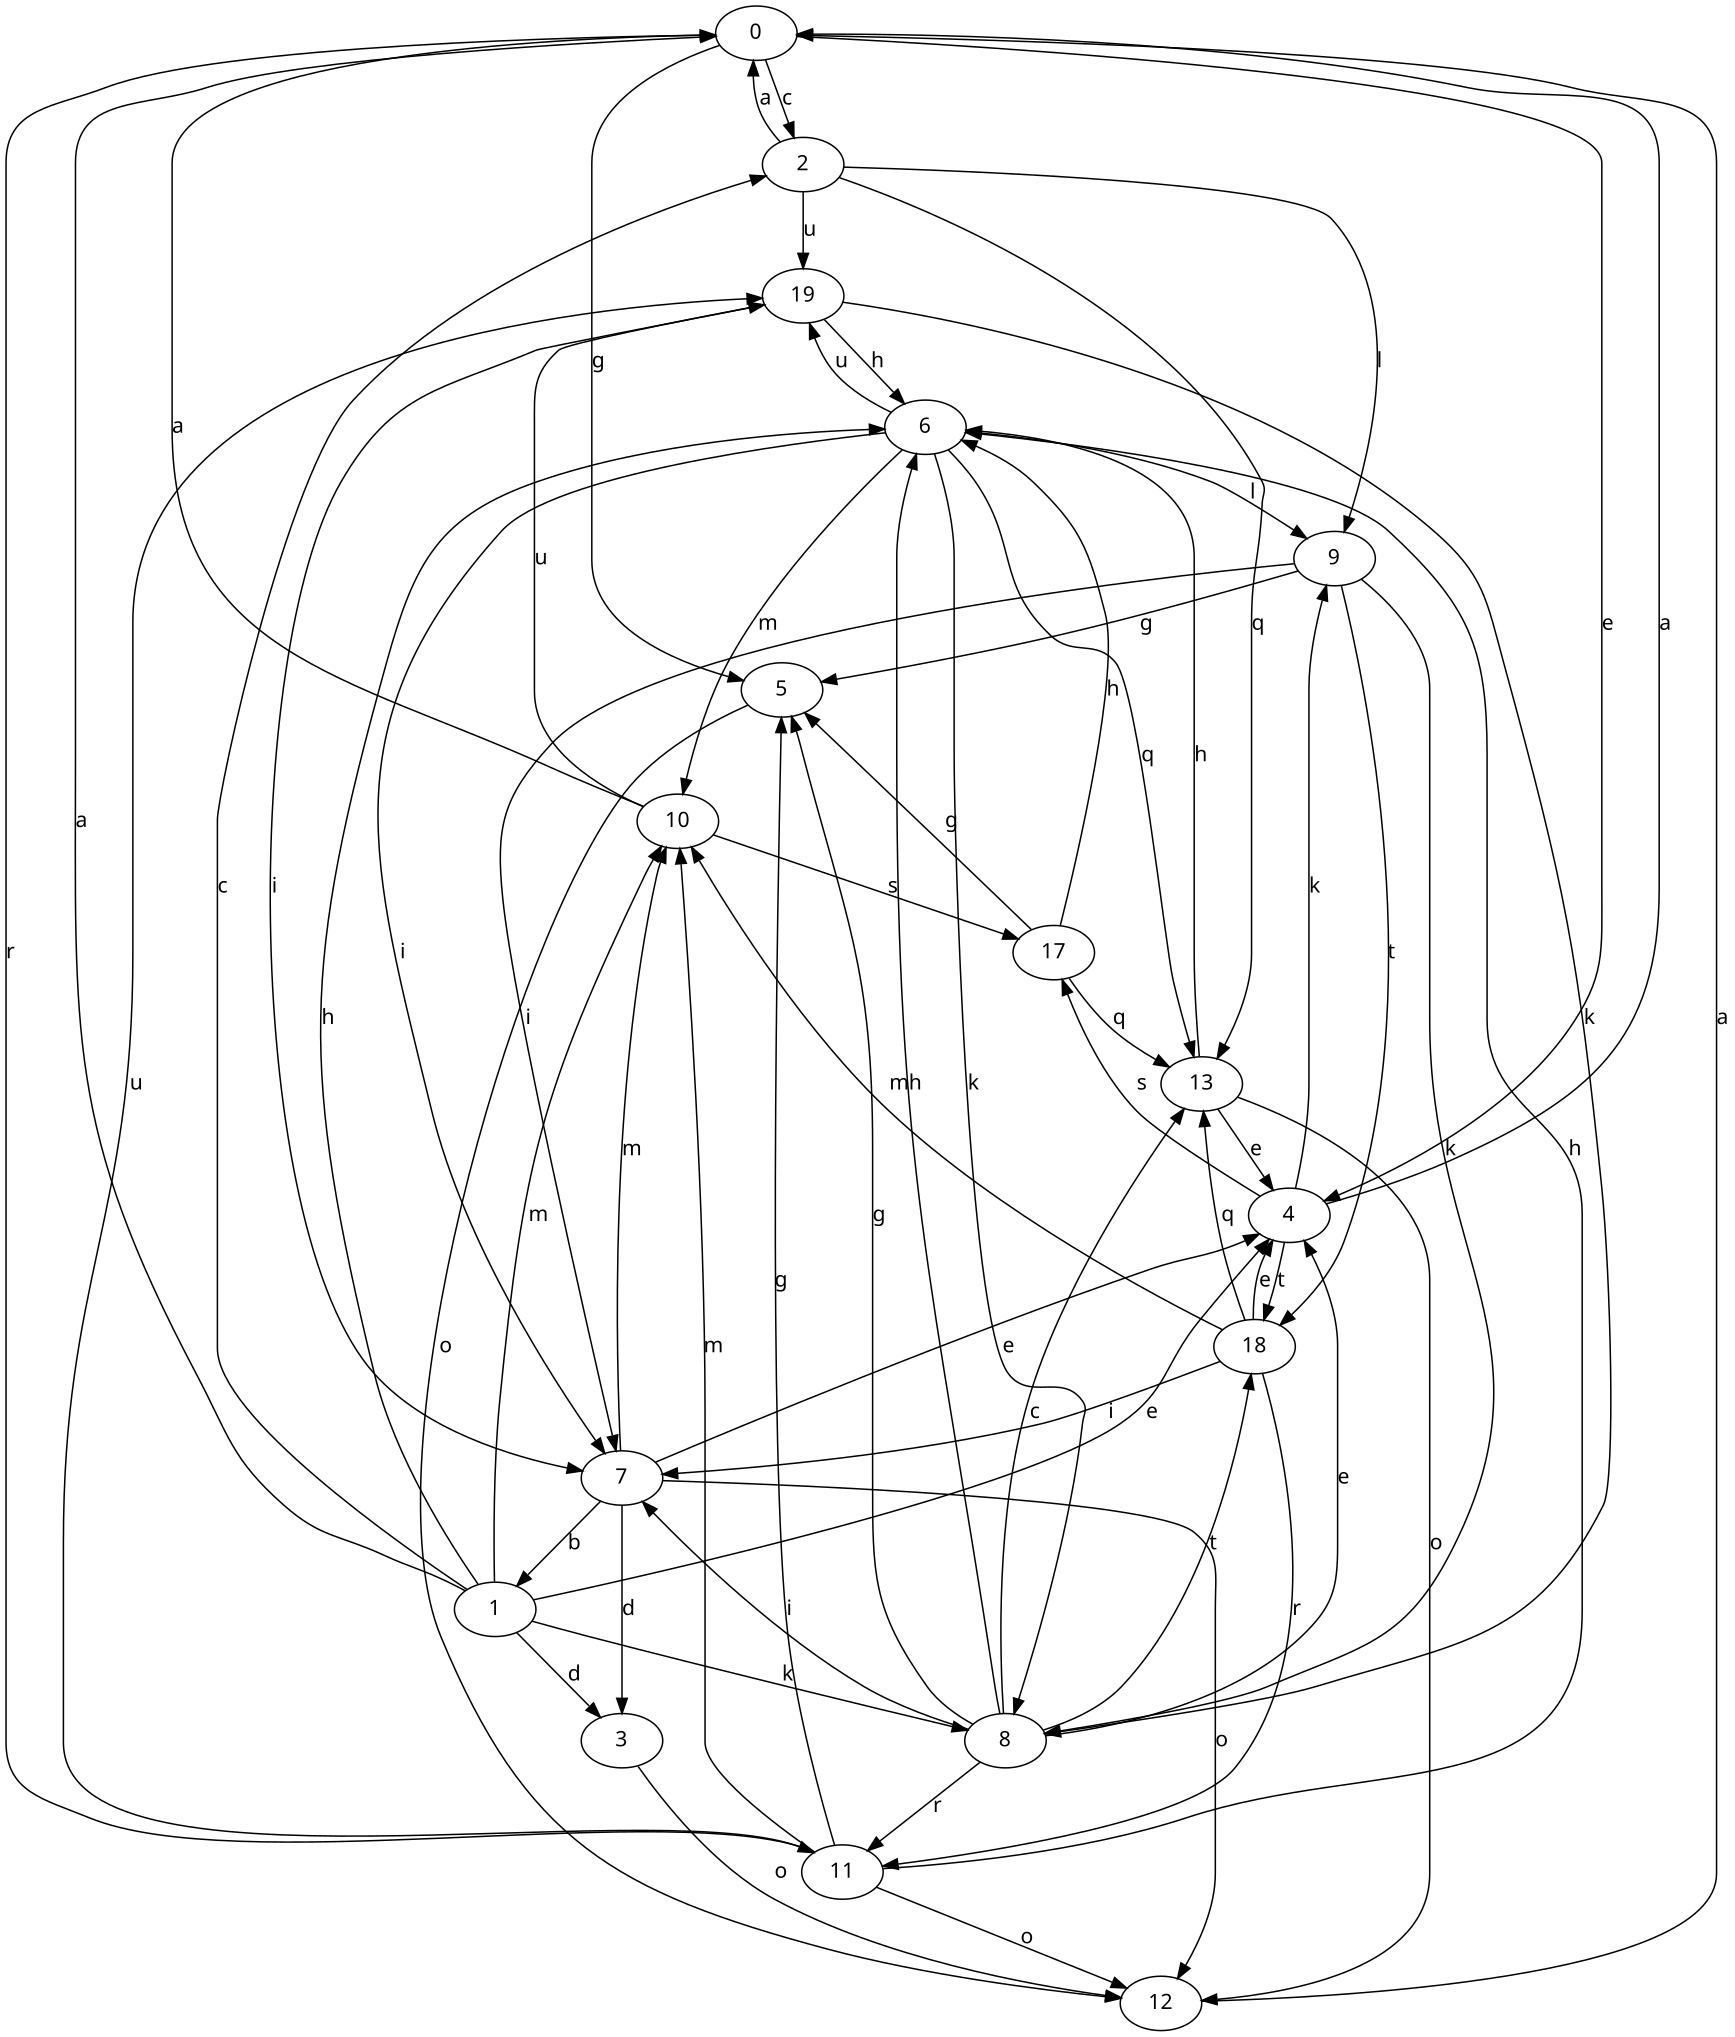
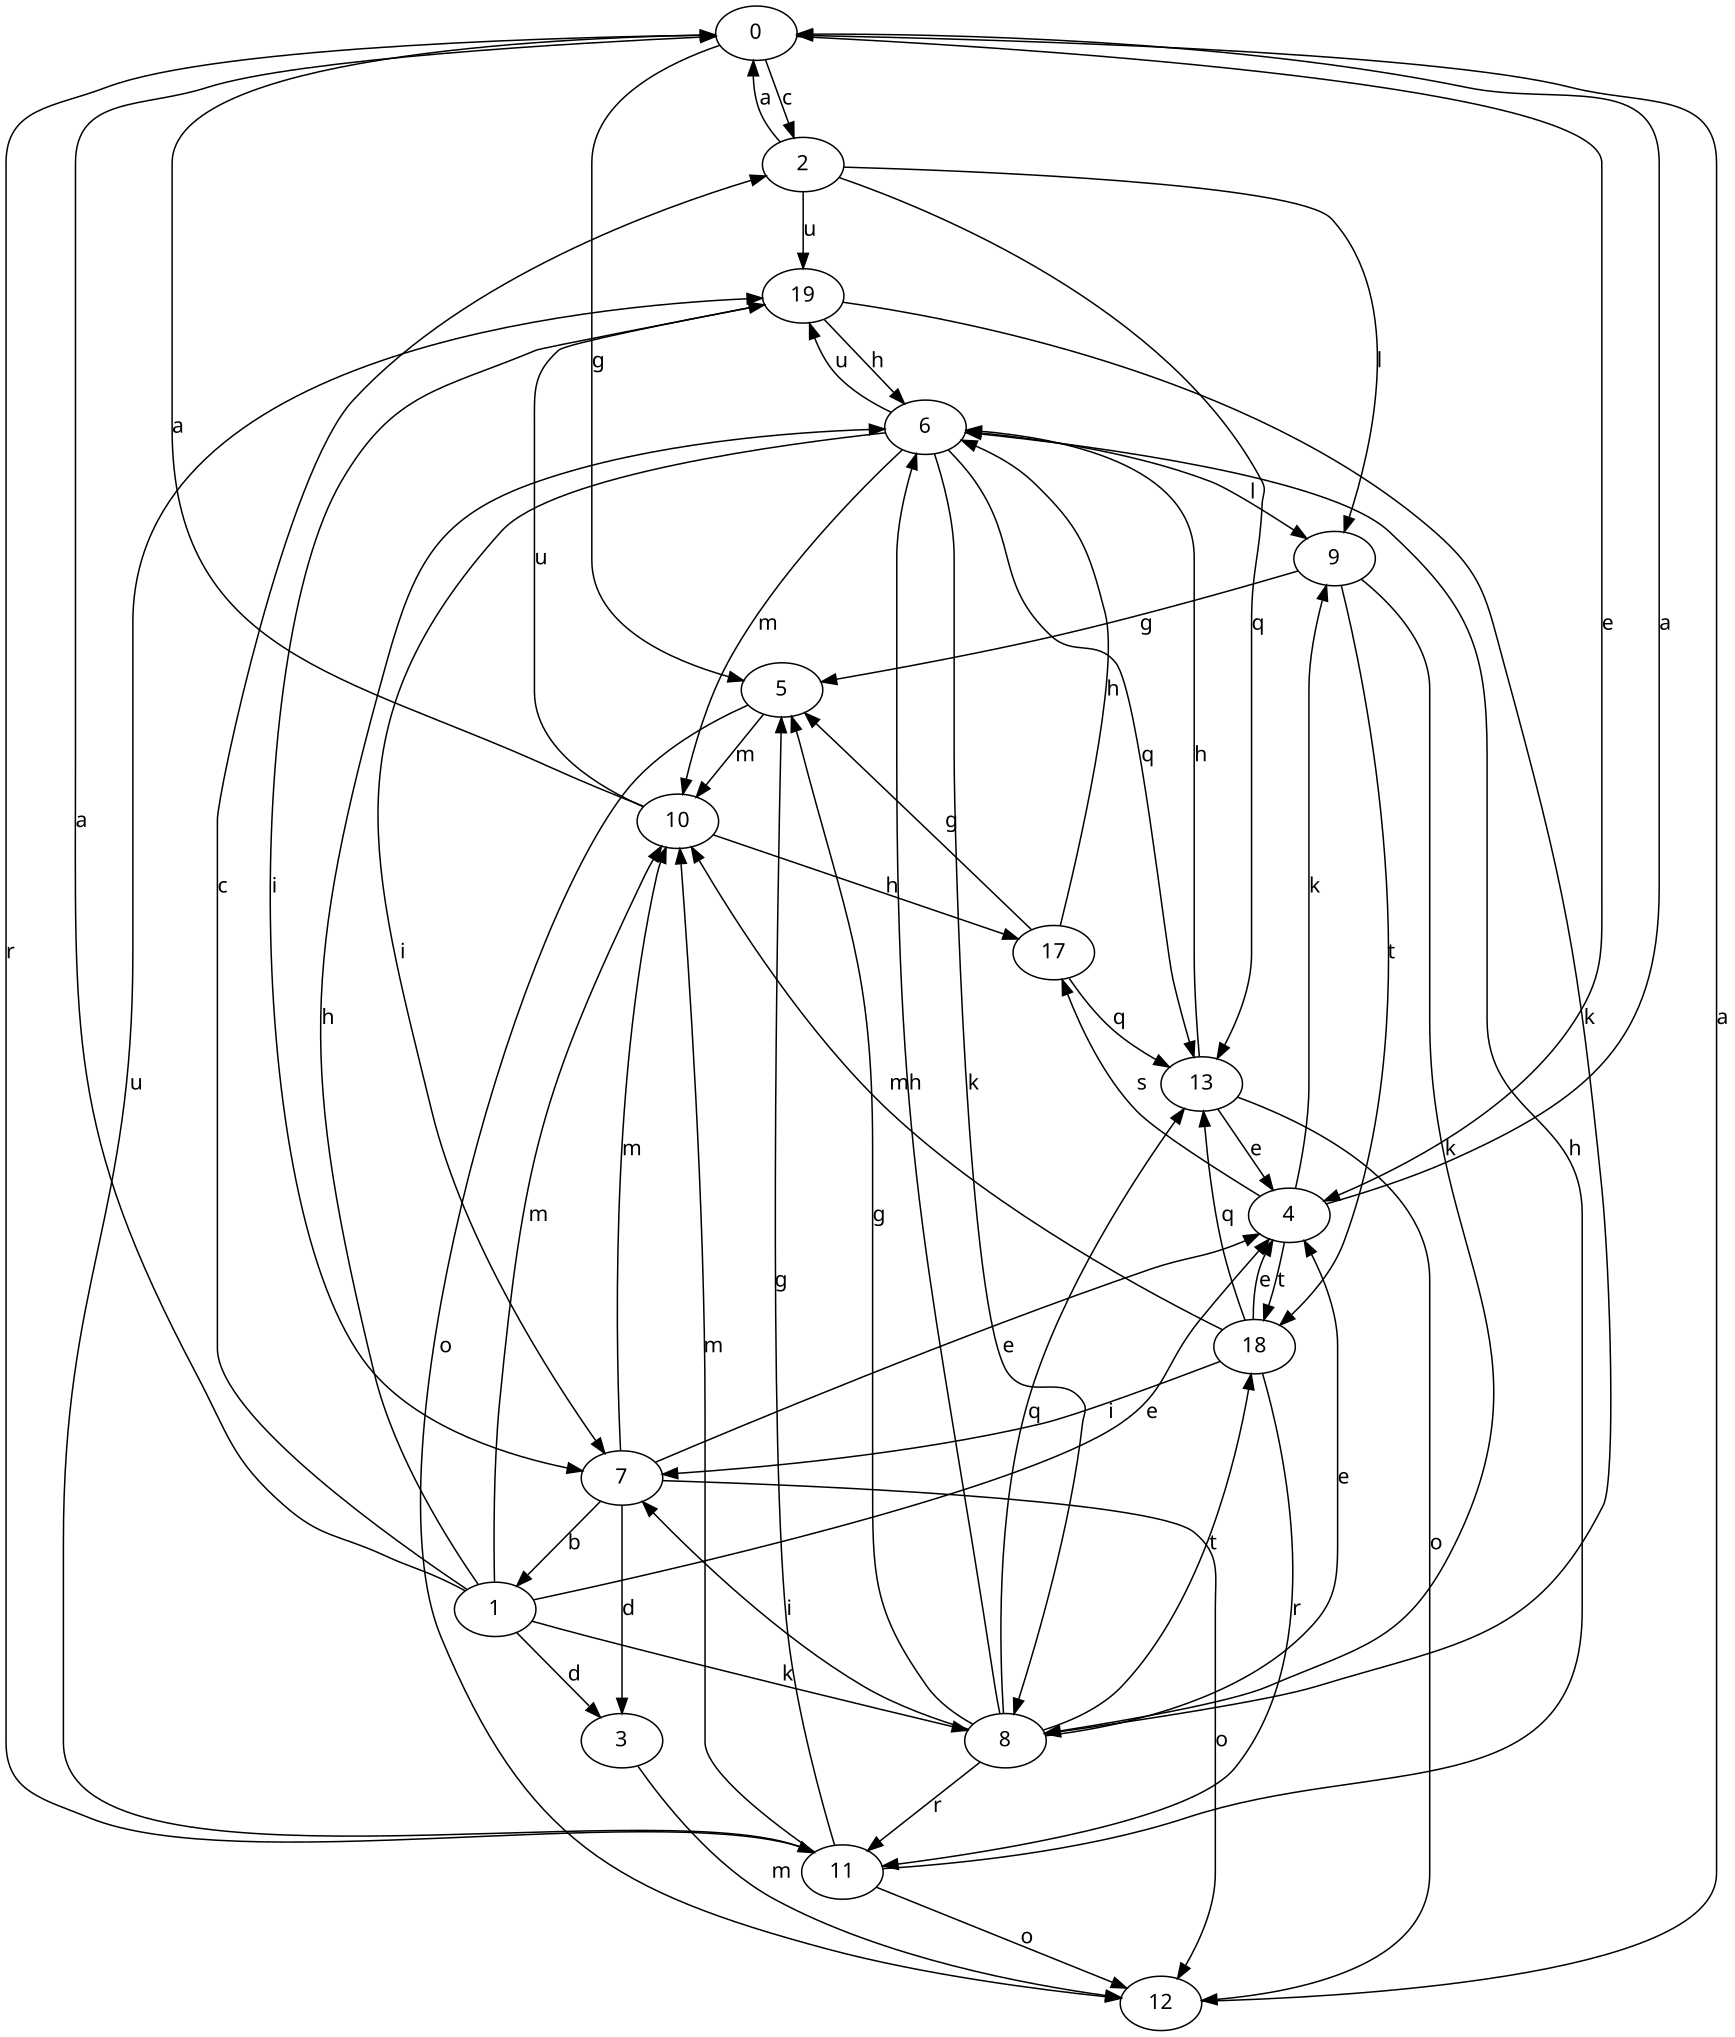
(574, 728) -> none
none -> (735, 750)
(893, 887) -> (893, 887)
(1035, 1412) -> (1035, 1412)
(781, 1872) -> (781, 1872)
